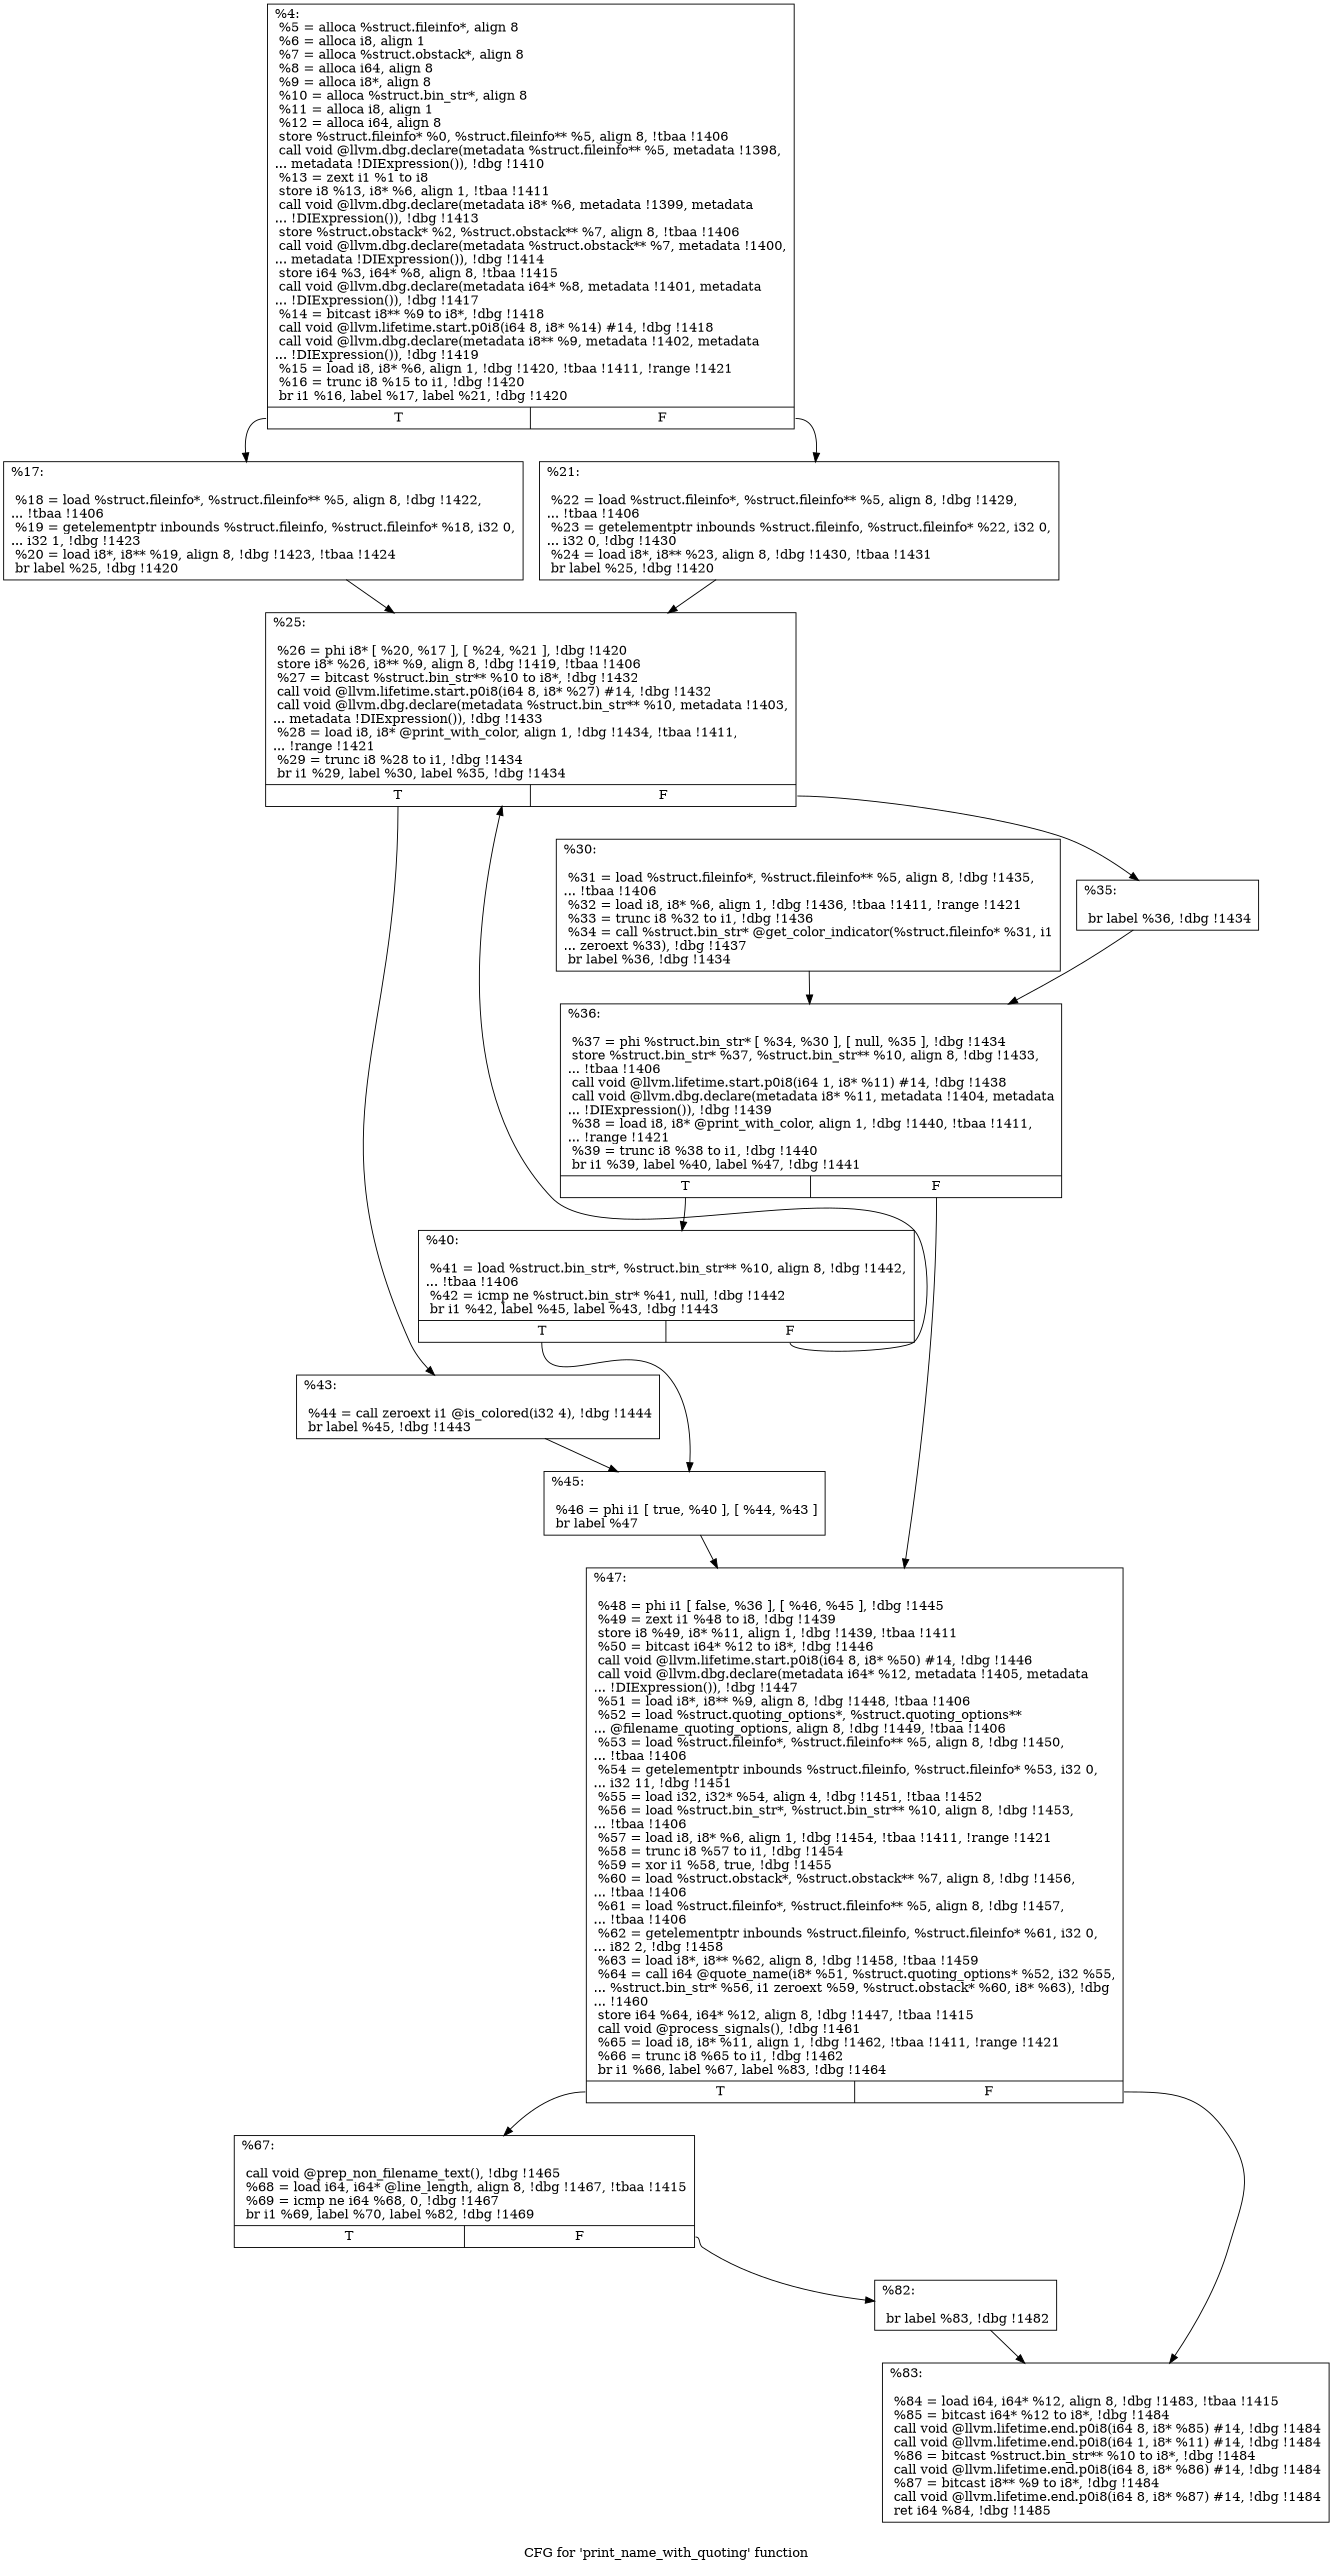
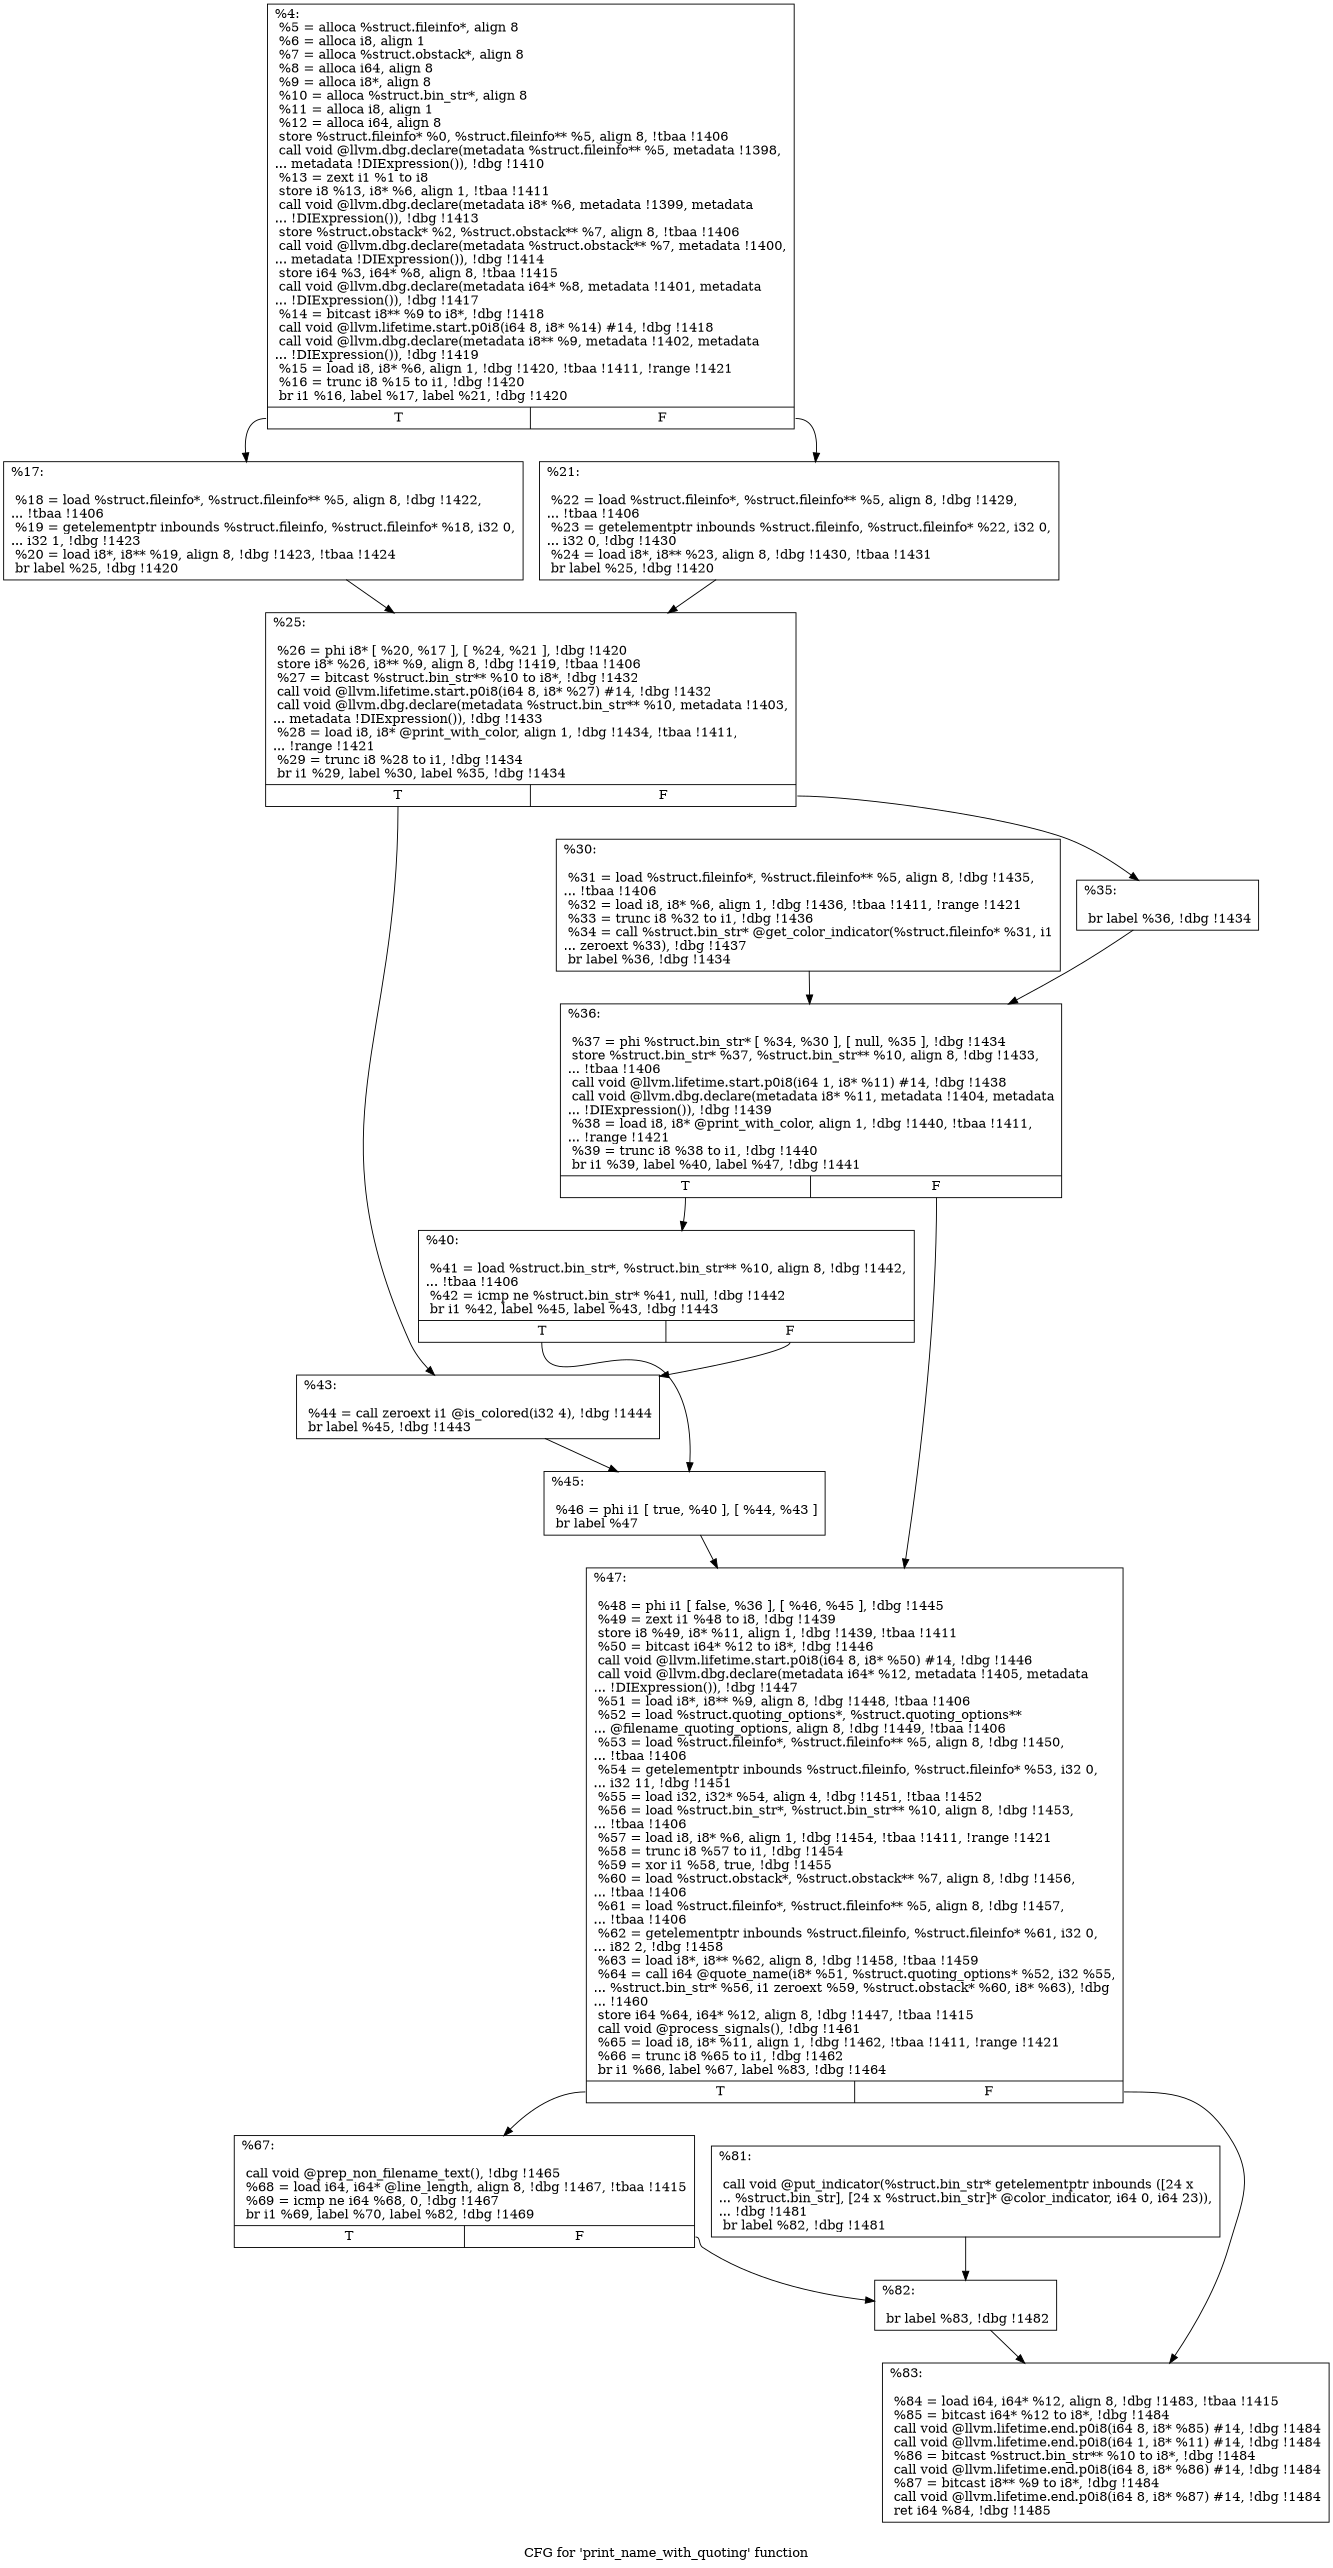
(654, 1218) -> (731, 1362)
none -> (966, 2192)
